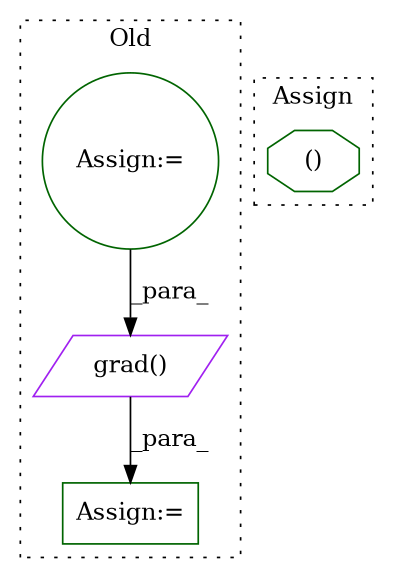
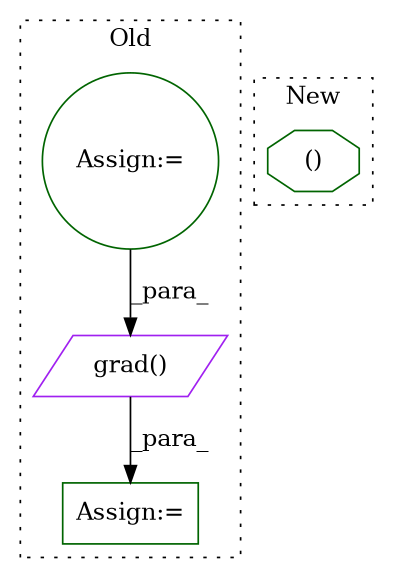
(313, 97) -> (313, 97)
